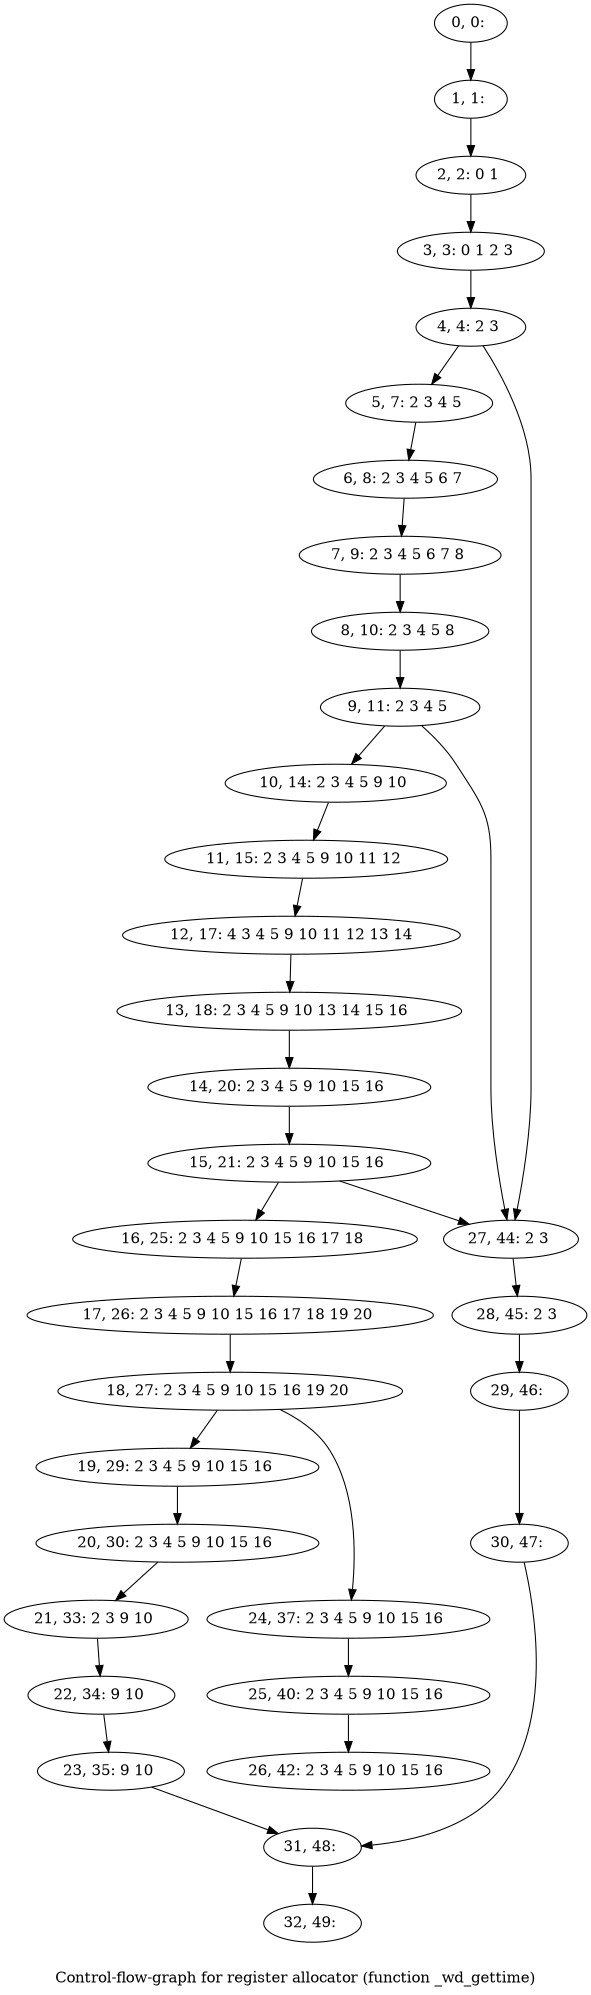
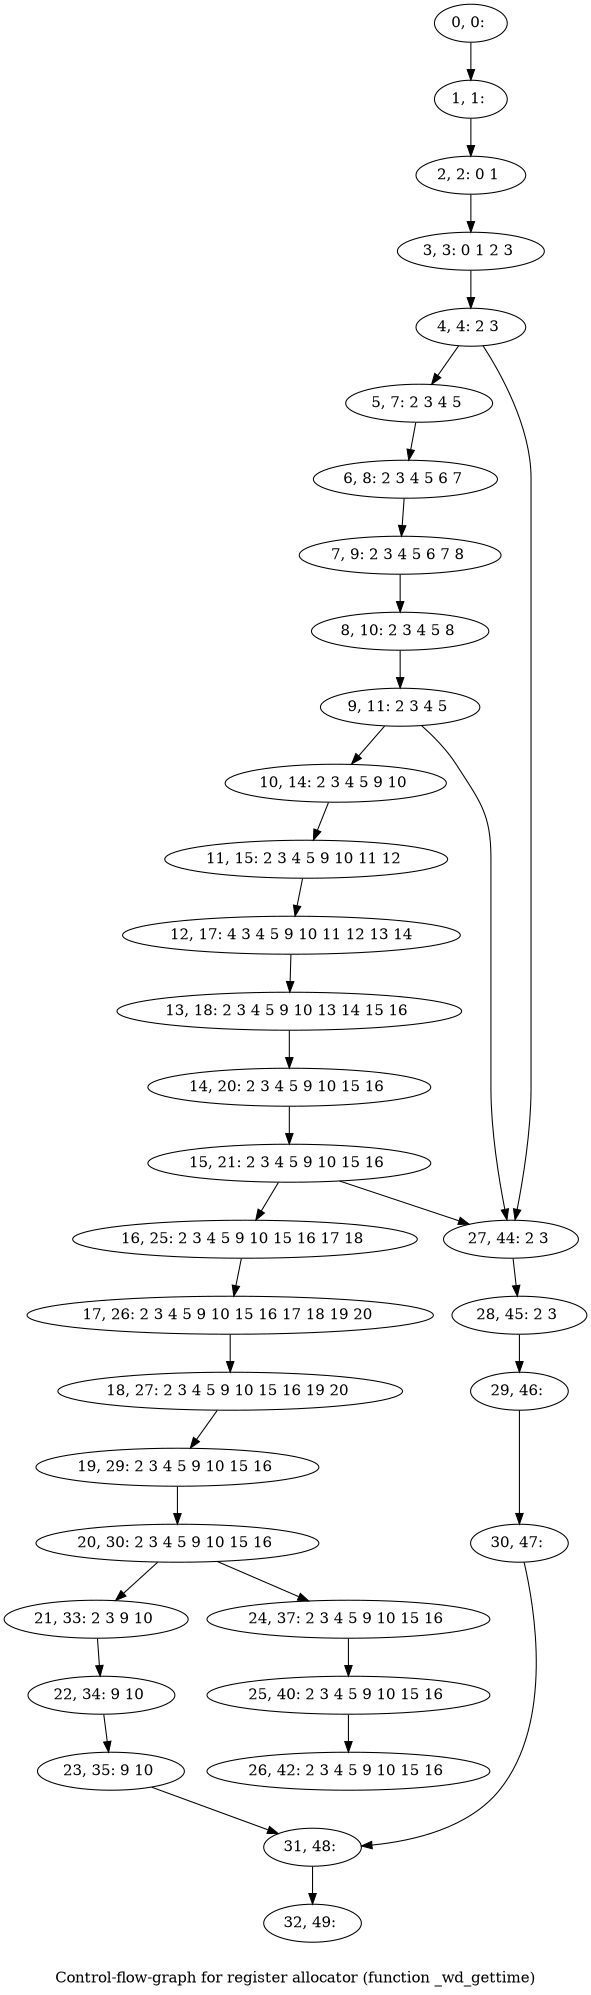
(345, 1486) -> (258, 1579)
